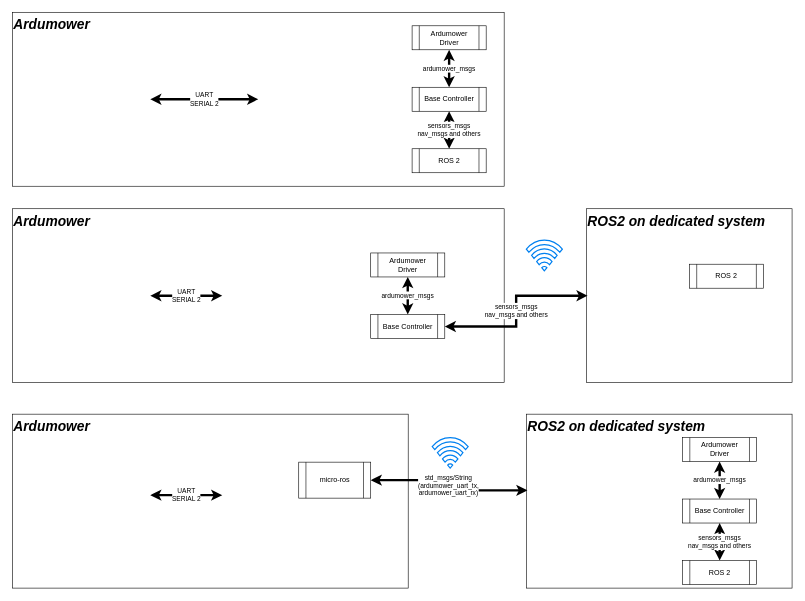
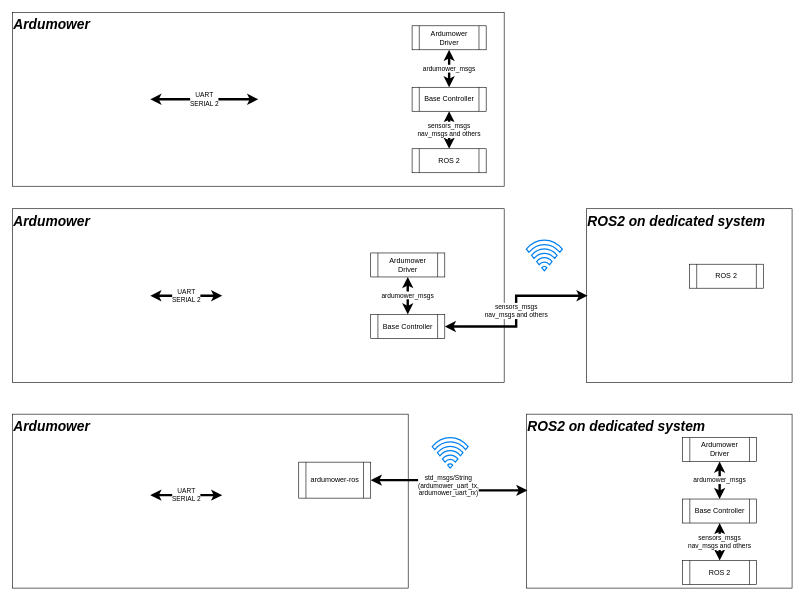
(335, 480) -> (335, 480)
